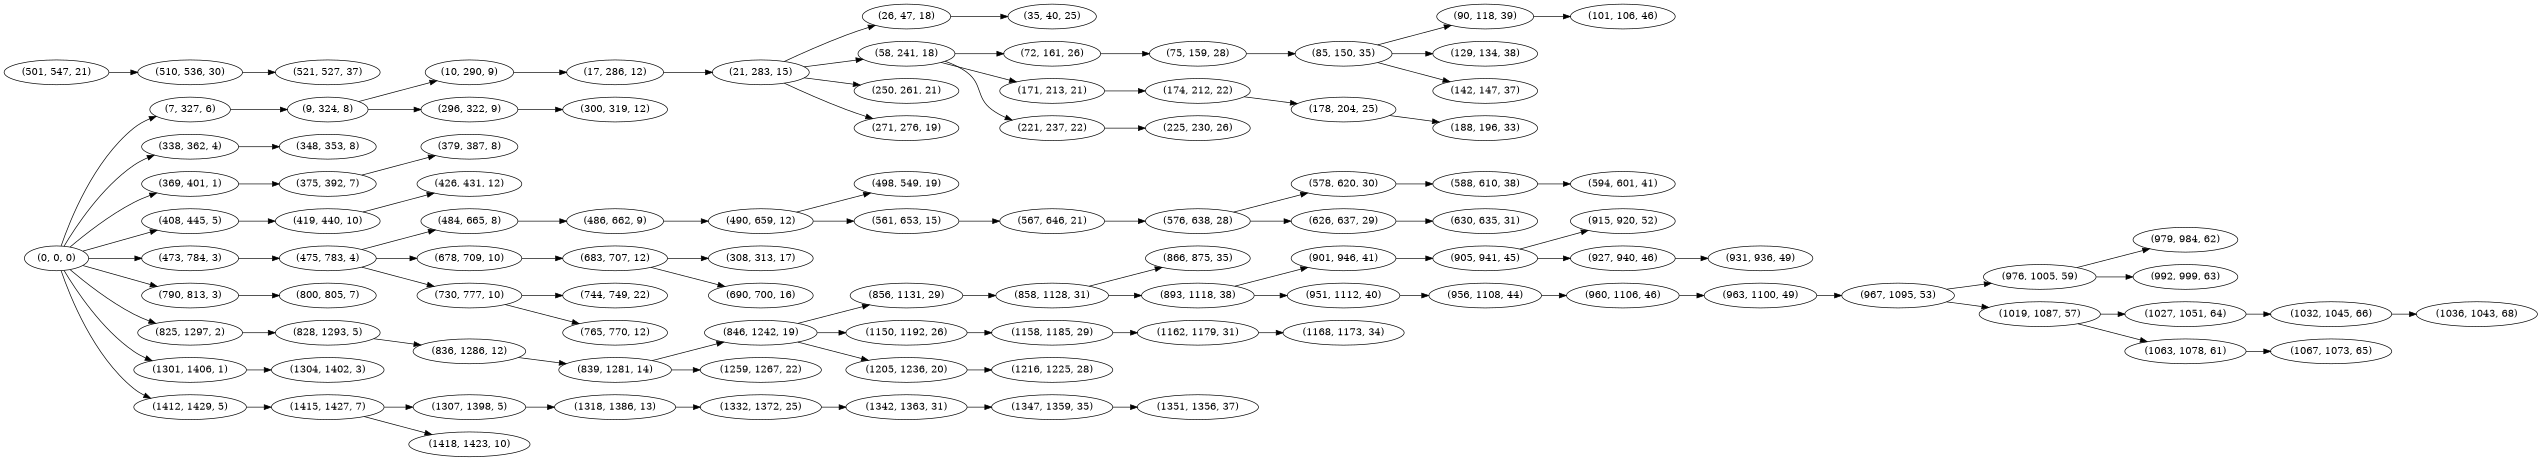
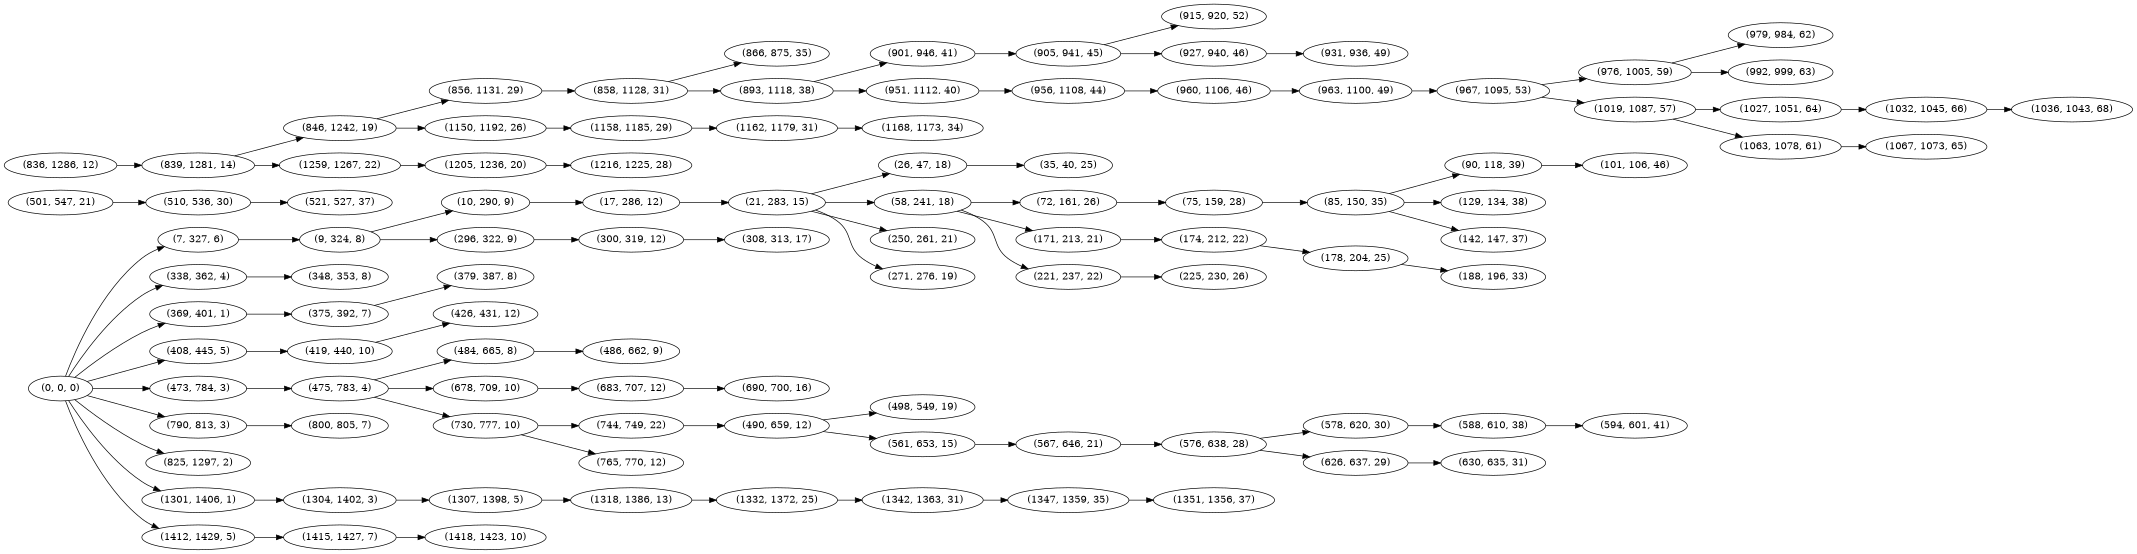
(682, 221) -> (700, 426)
(684, 258) -> (700, 240)
(328, 333) -> none
(830, 350) -> (409, 165)
(395, 407) -> (409, 500)
